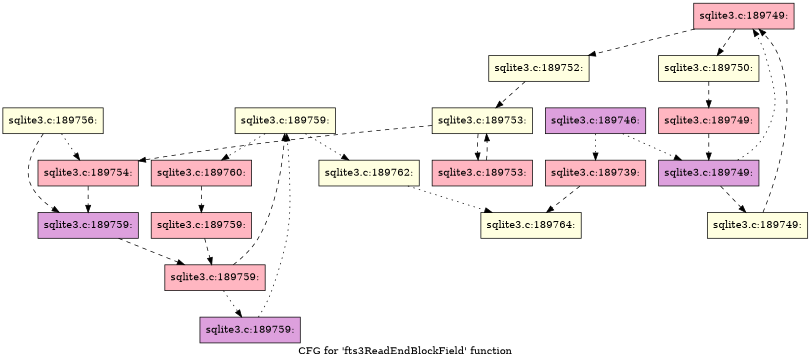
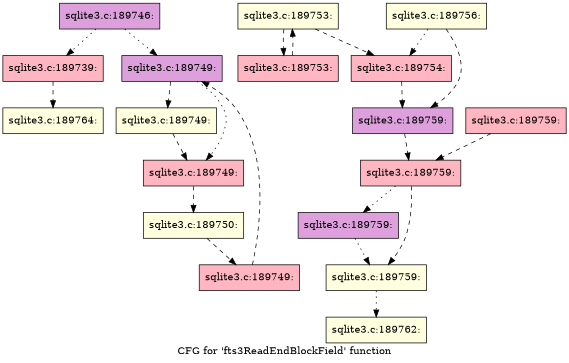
(539, 68) -> none
(201, 173) -> none
(446, 198) -> none
